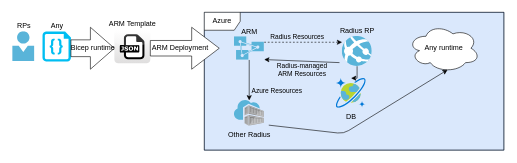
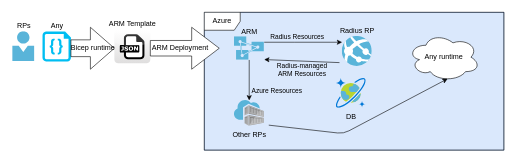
(300, 42) -> (300, 42)
(444, 48) -> (444, 57)
(357, 77) -> none
(250, 135) -> (250, 135)
